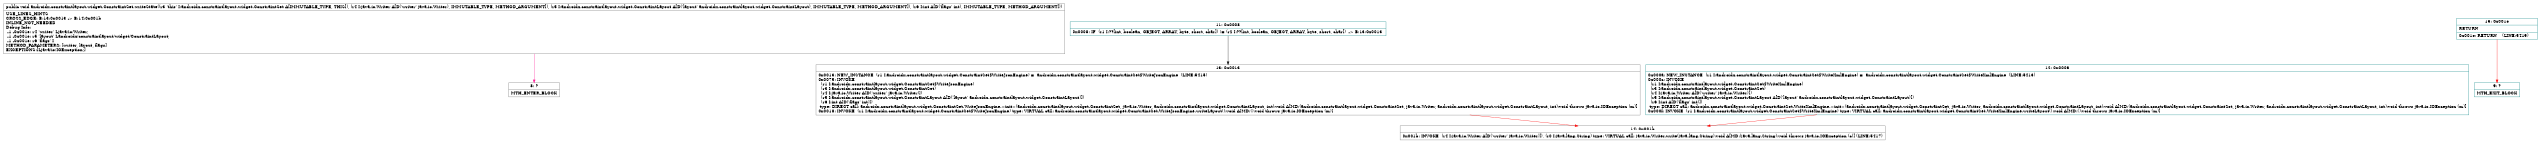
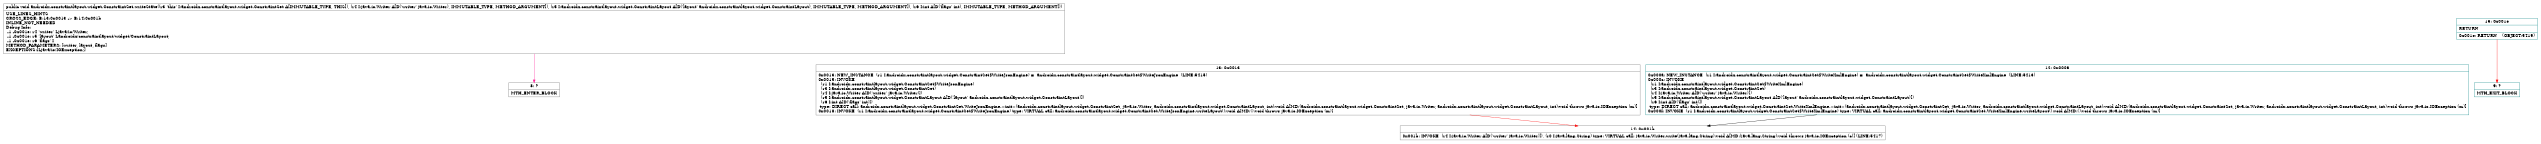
(1228, 29) -> none
(2494, 36) -> (2497, 36)
(838, 80) -> (838, 80)
(1764, 120) -> (1764, 120)
